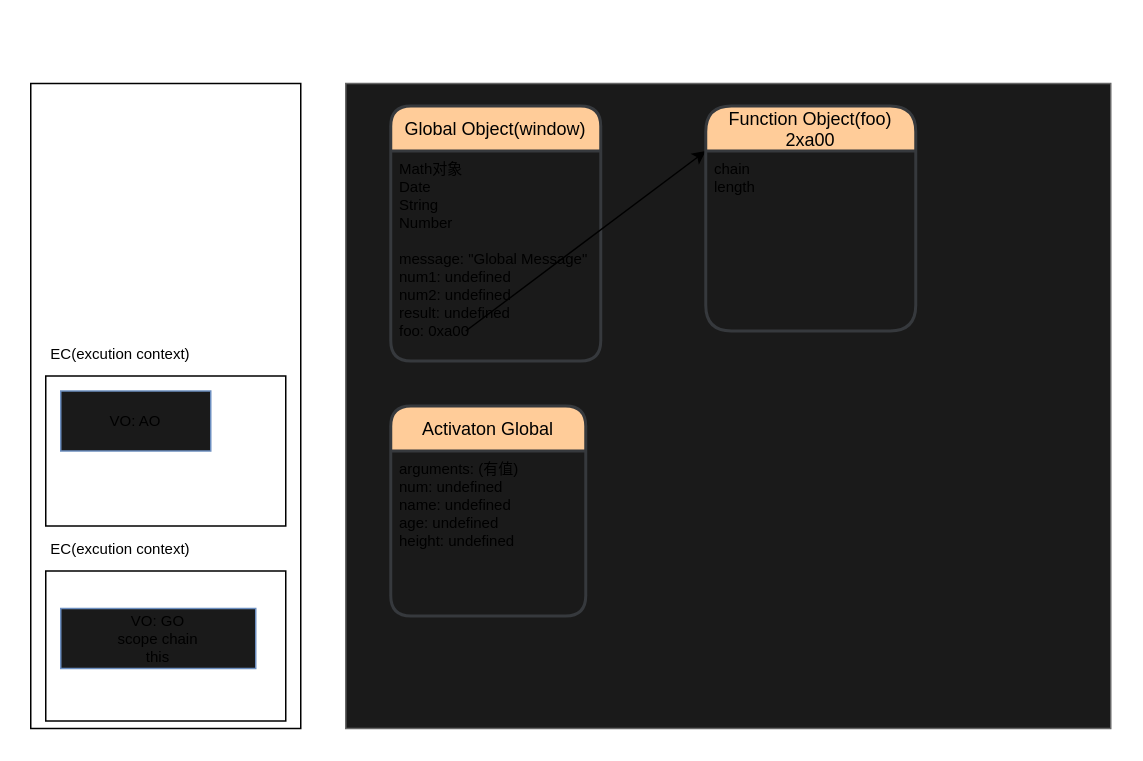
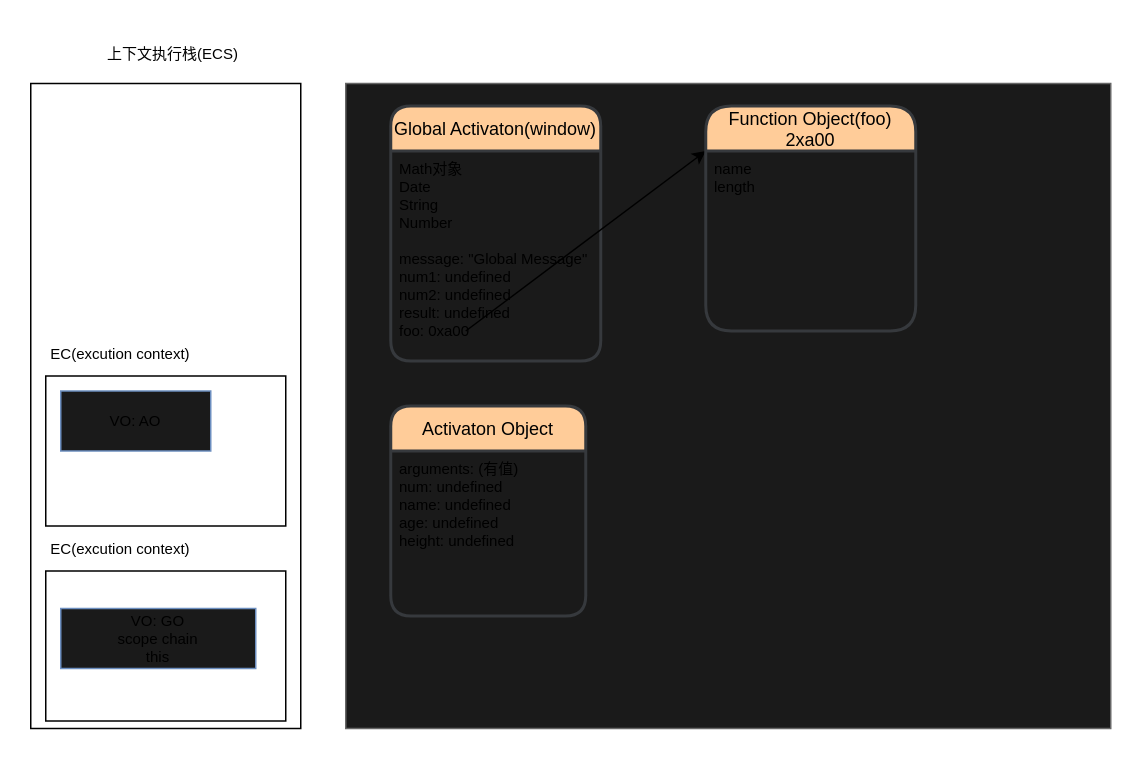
none -> (173, 53)
(495, 129) -> (495, 129)
(733, 169) -> (731, 169)
(488, 429) -> (488, 429)
